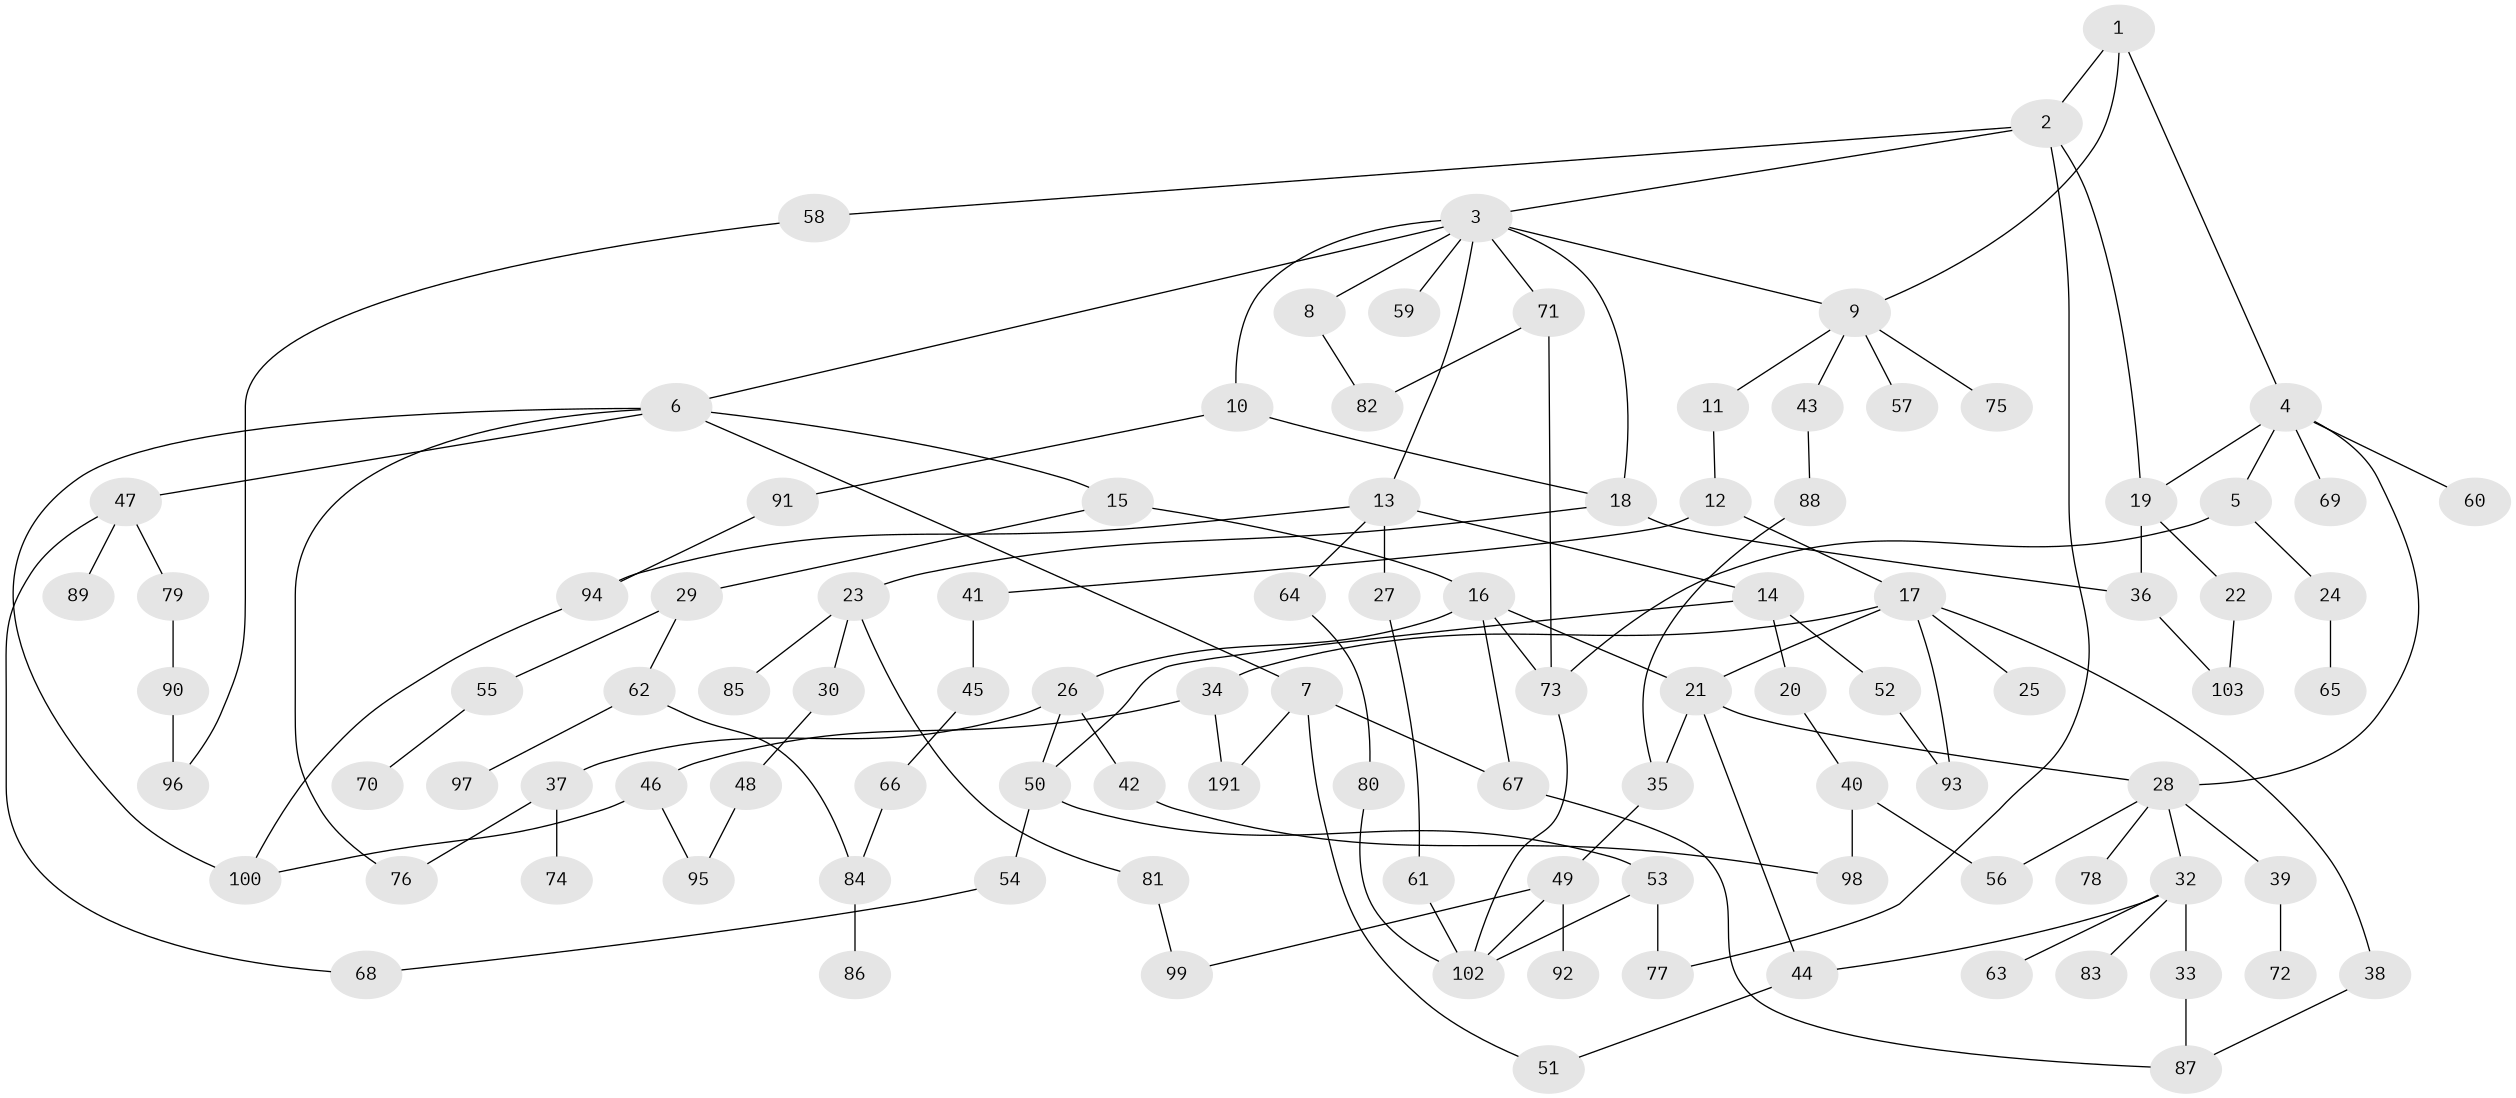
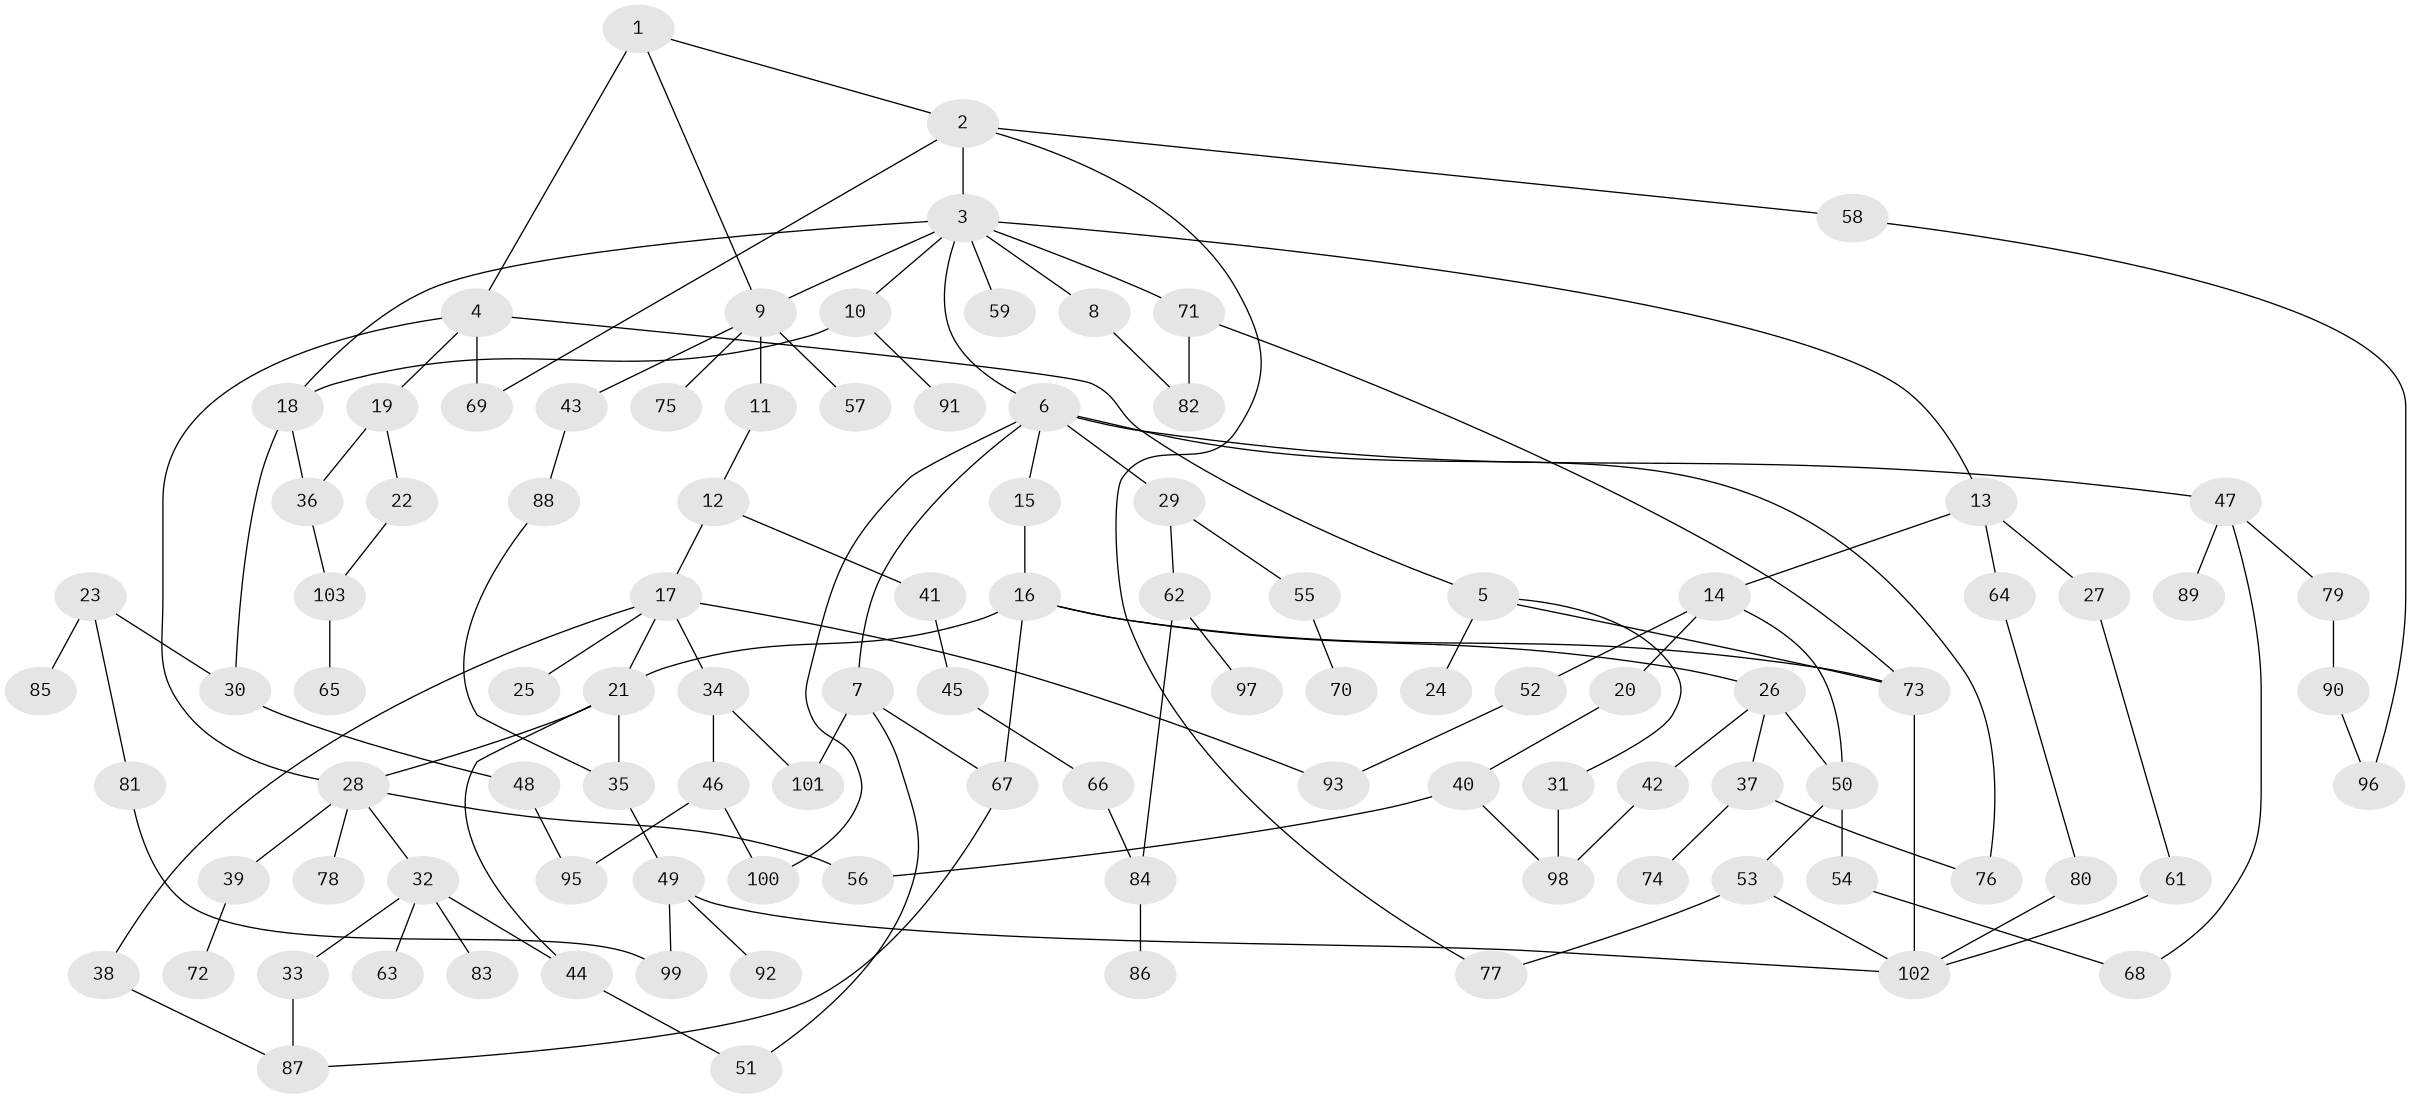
(2118, 307) -> (720, 265)
(2475, 502) -> none
(1234, 539) -> (247, 547)
(902, 549) -> (1107, 455)
(592, 597) -> none
(2330, 644) -> (330, 644)
(1224, 786) -> (808, 786)
none -> (1558, 786)
